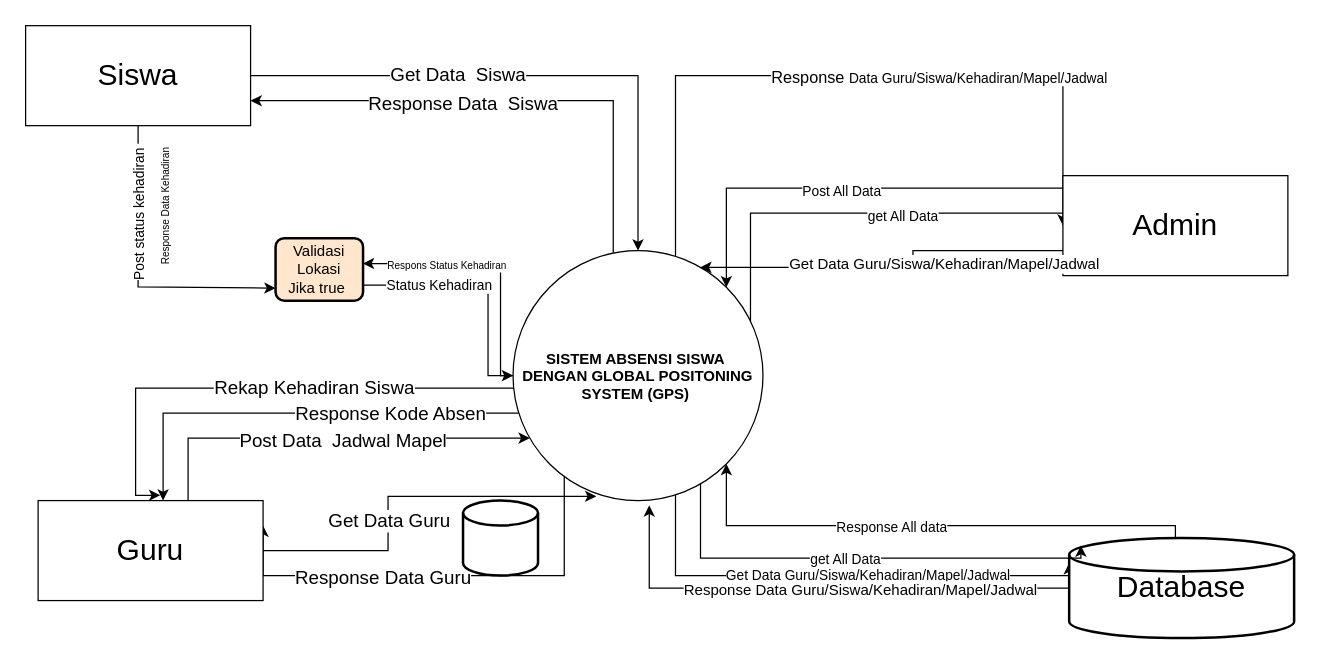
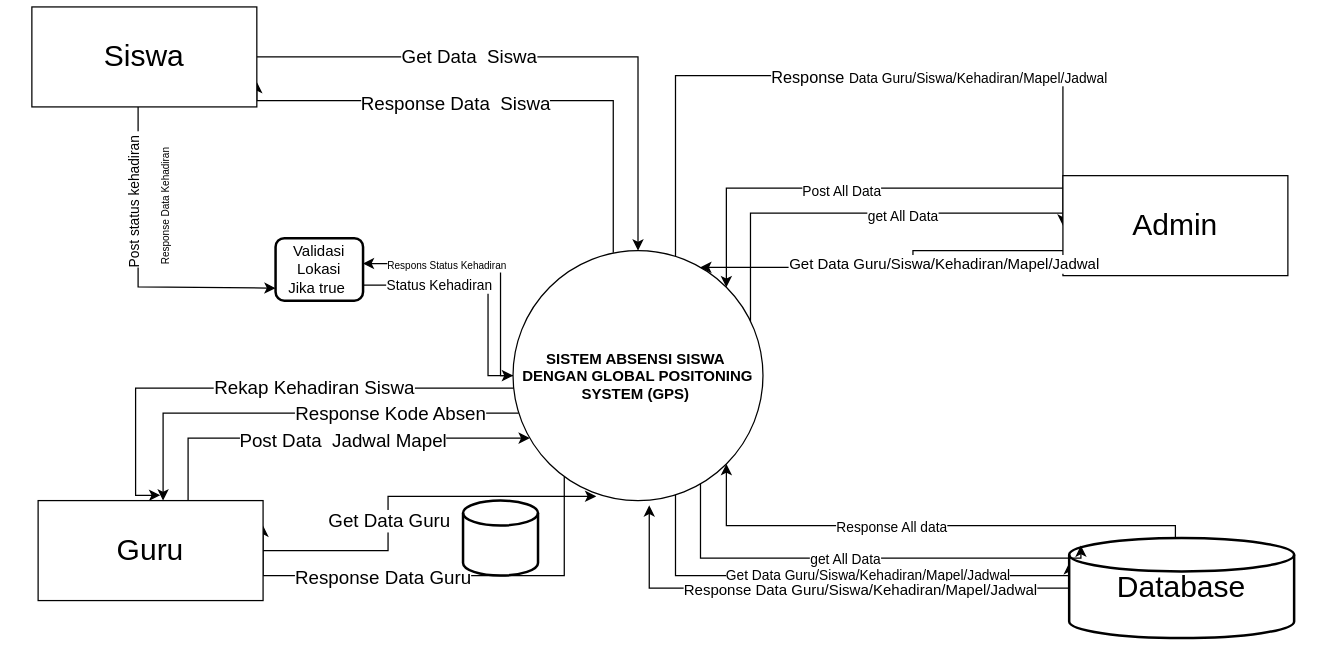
(138, 76) -> (144, 57)
(319, 269) -> (319, 269)
